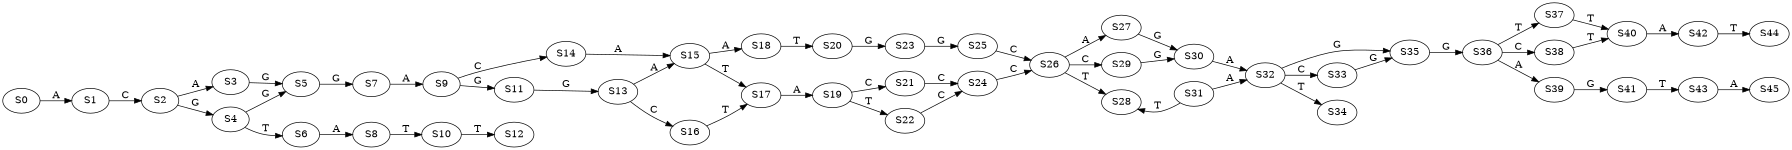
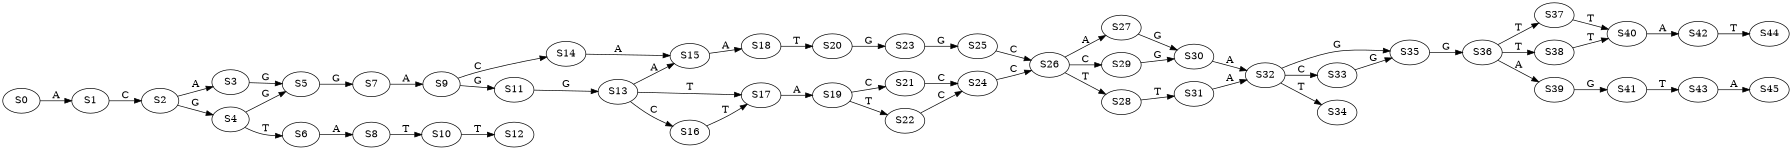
(1518, 47) -> (1518, 47)
(722, 74) -> (686, 93)
(1163, 111) -> (1154, 98)
